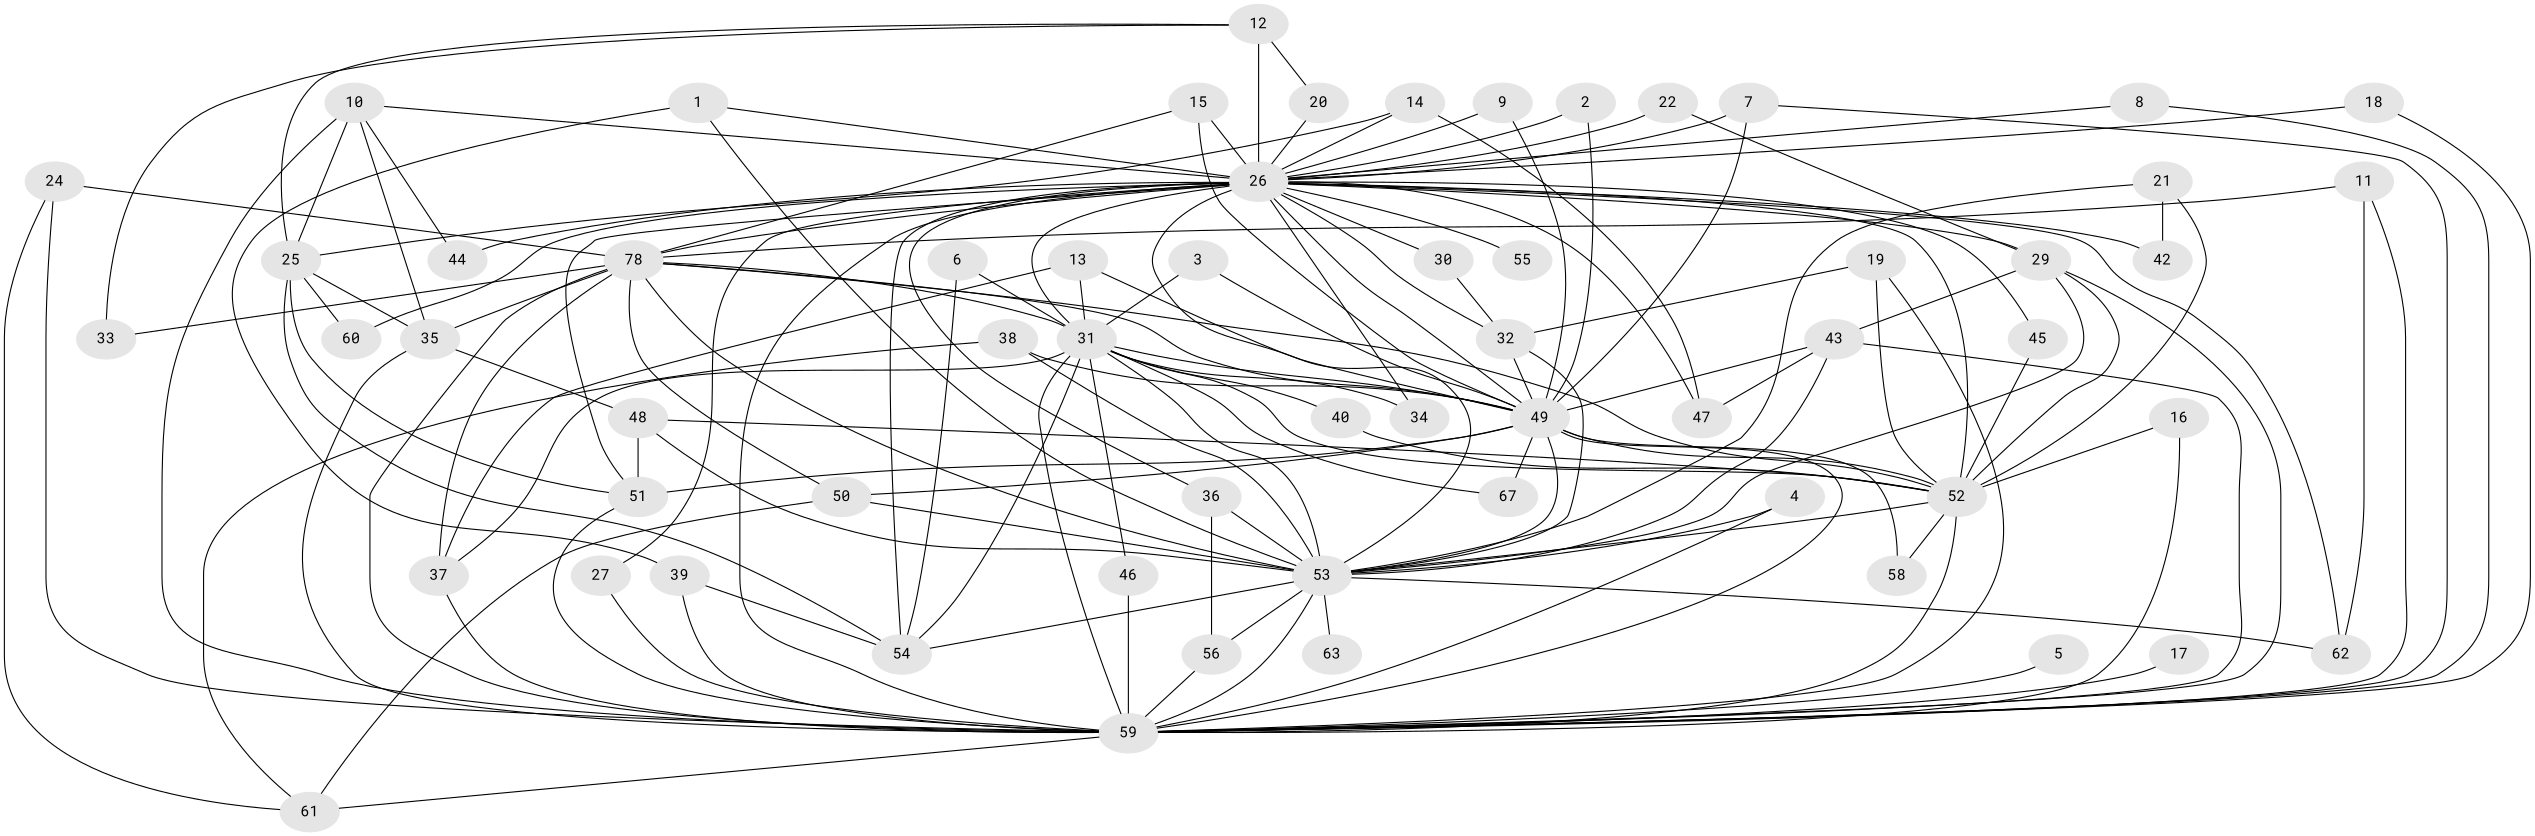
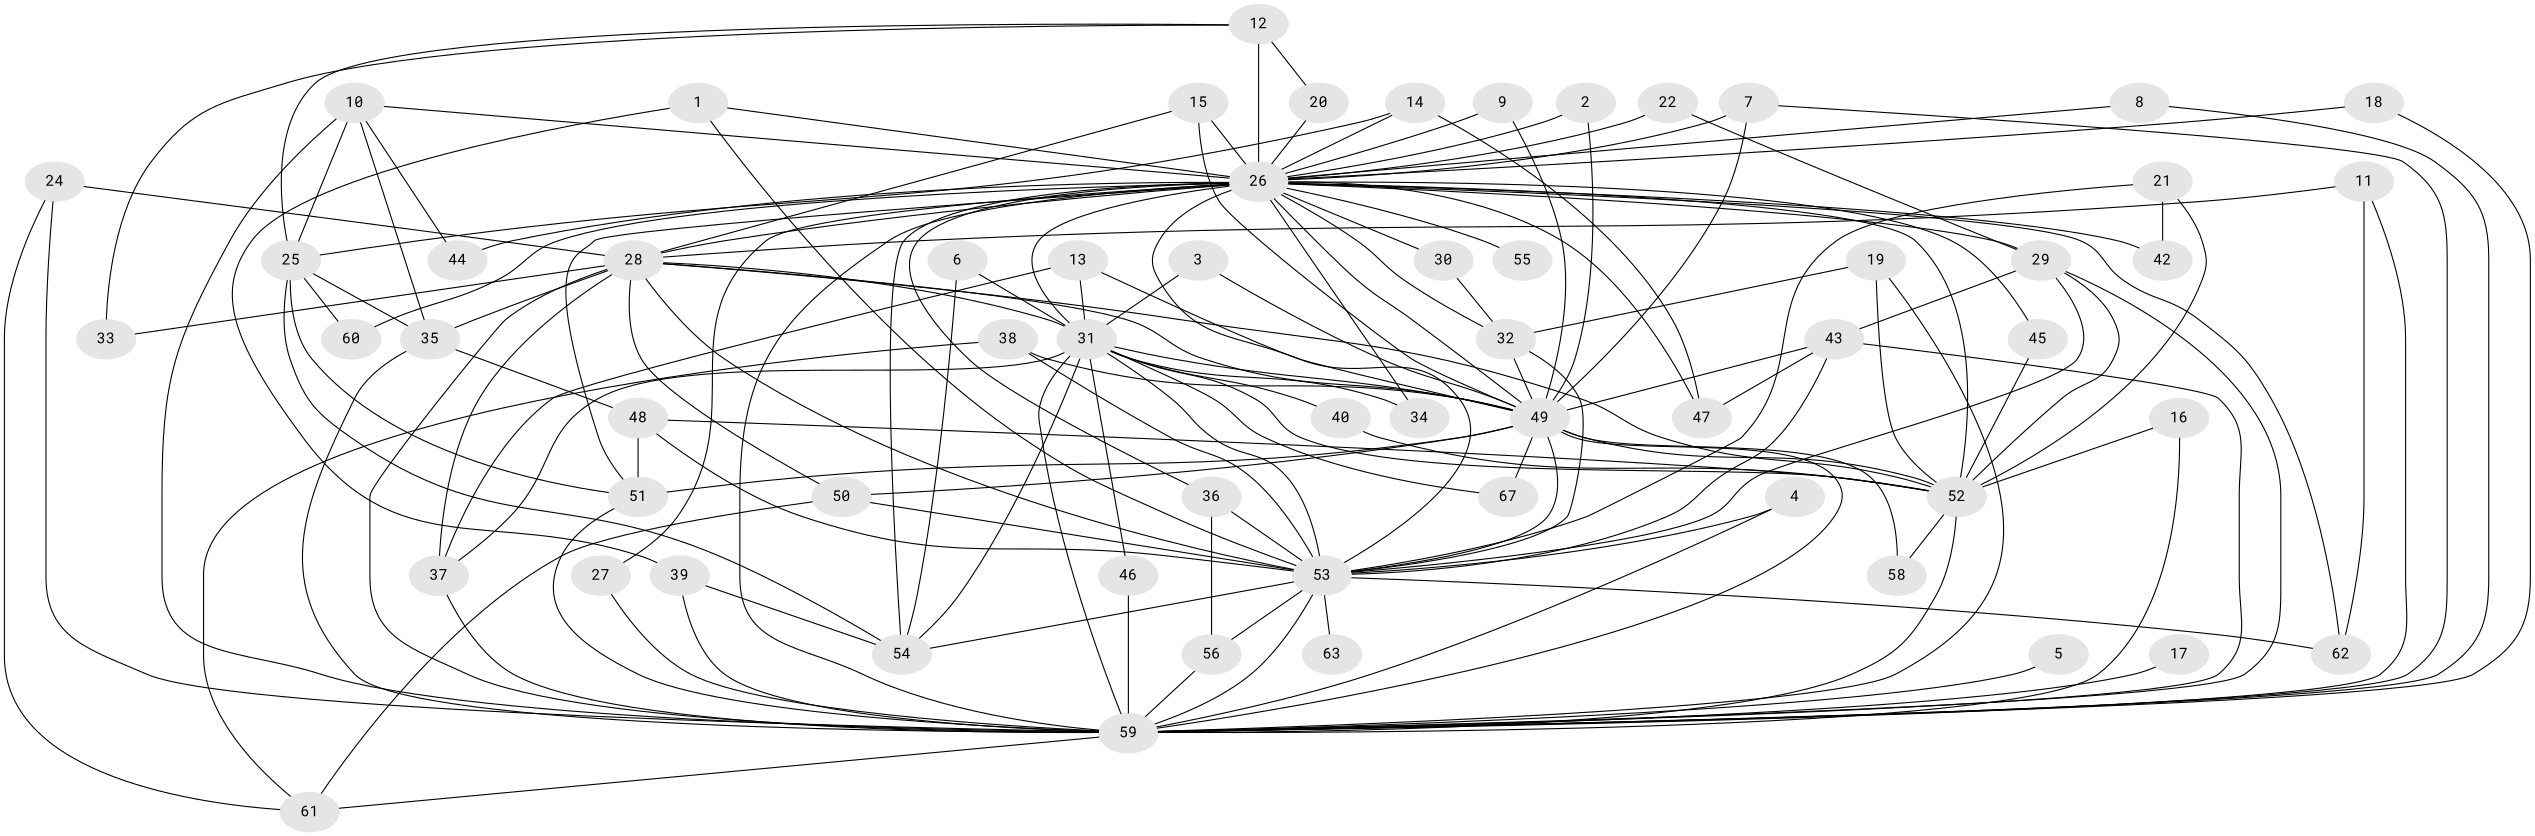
(634, 260) -> (634, 260)
(1756, 527) -> none
